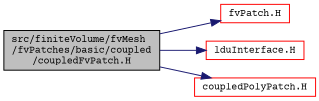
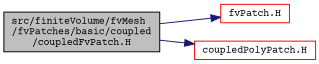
(255, 50) -> none
